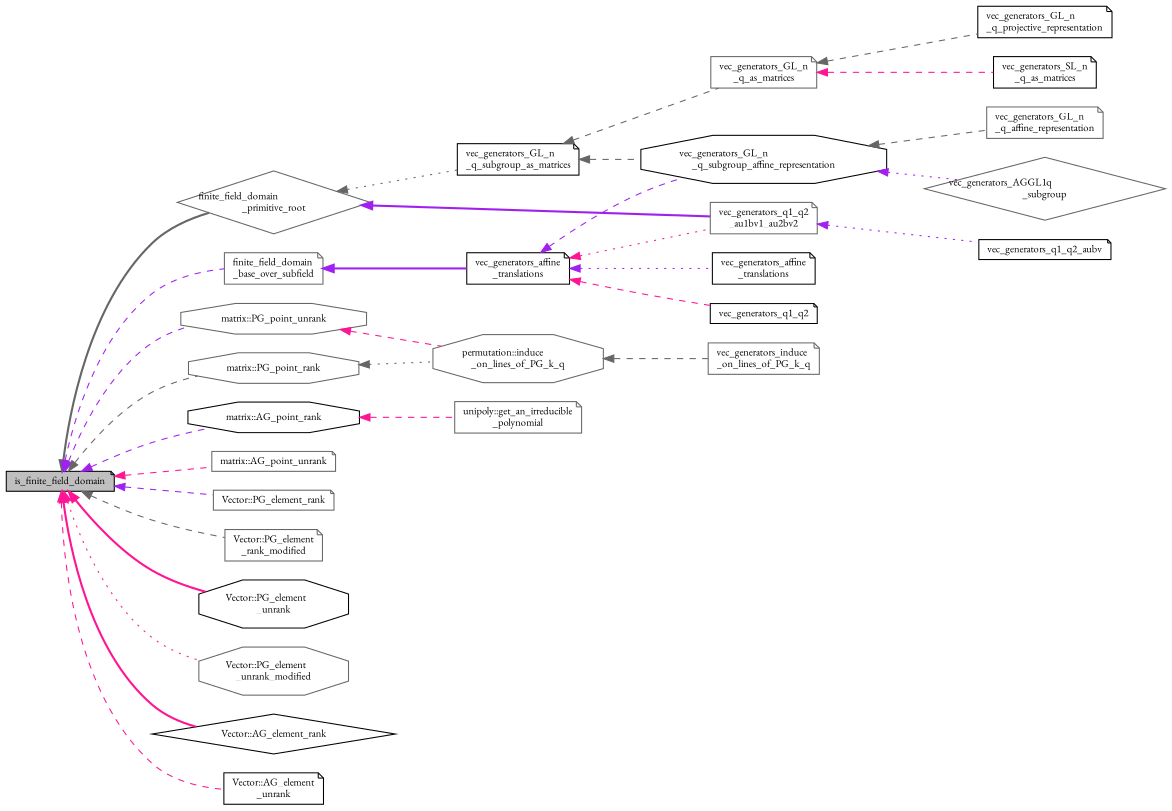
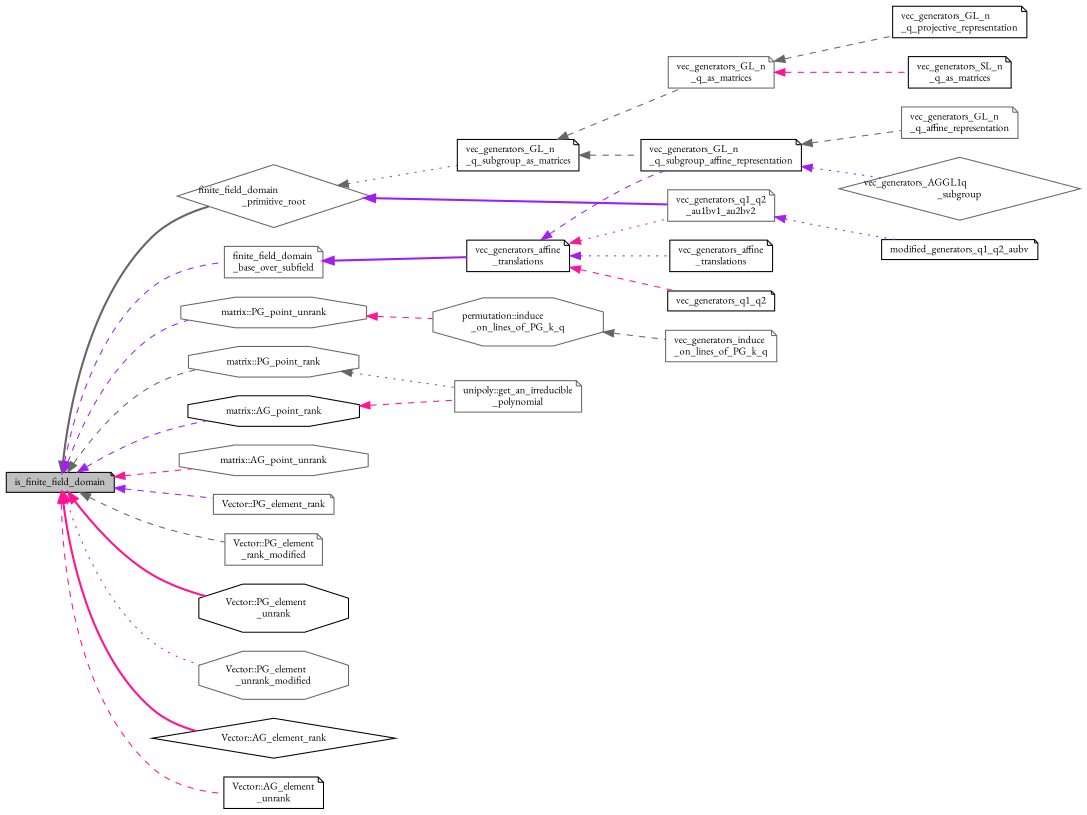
(764, 159) -> (721, 155)
(1045, 250) -> (960, 250)
(401, 363) -> (403, 380)
(274, 461) -> (274, 460)
